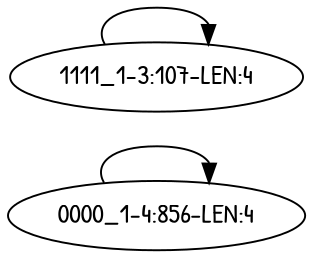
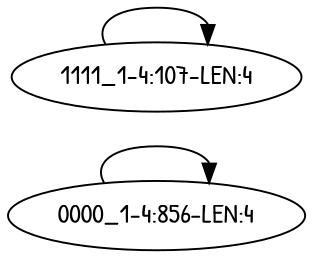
(157, 77) -> (157, 77)
